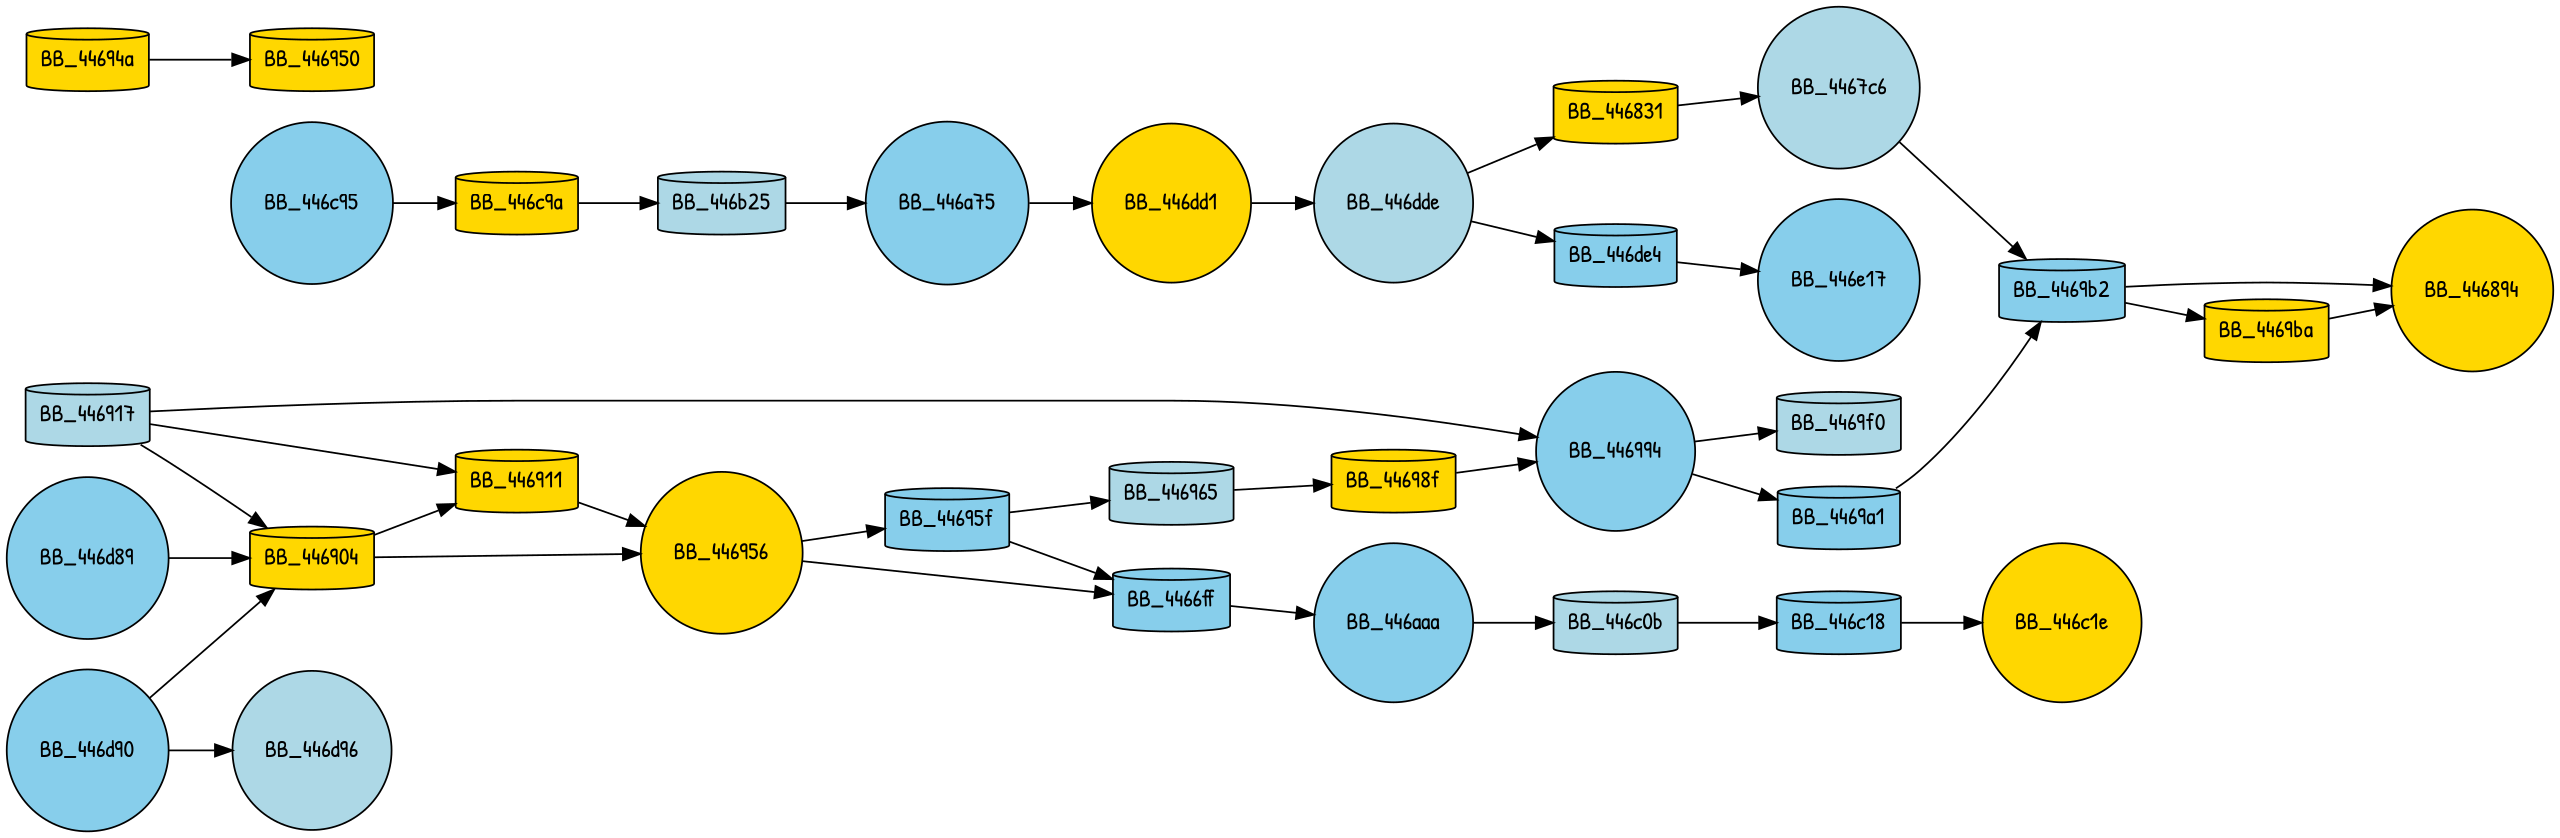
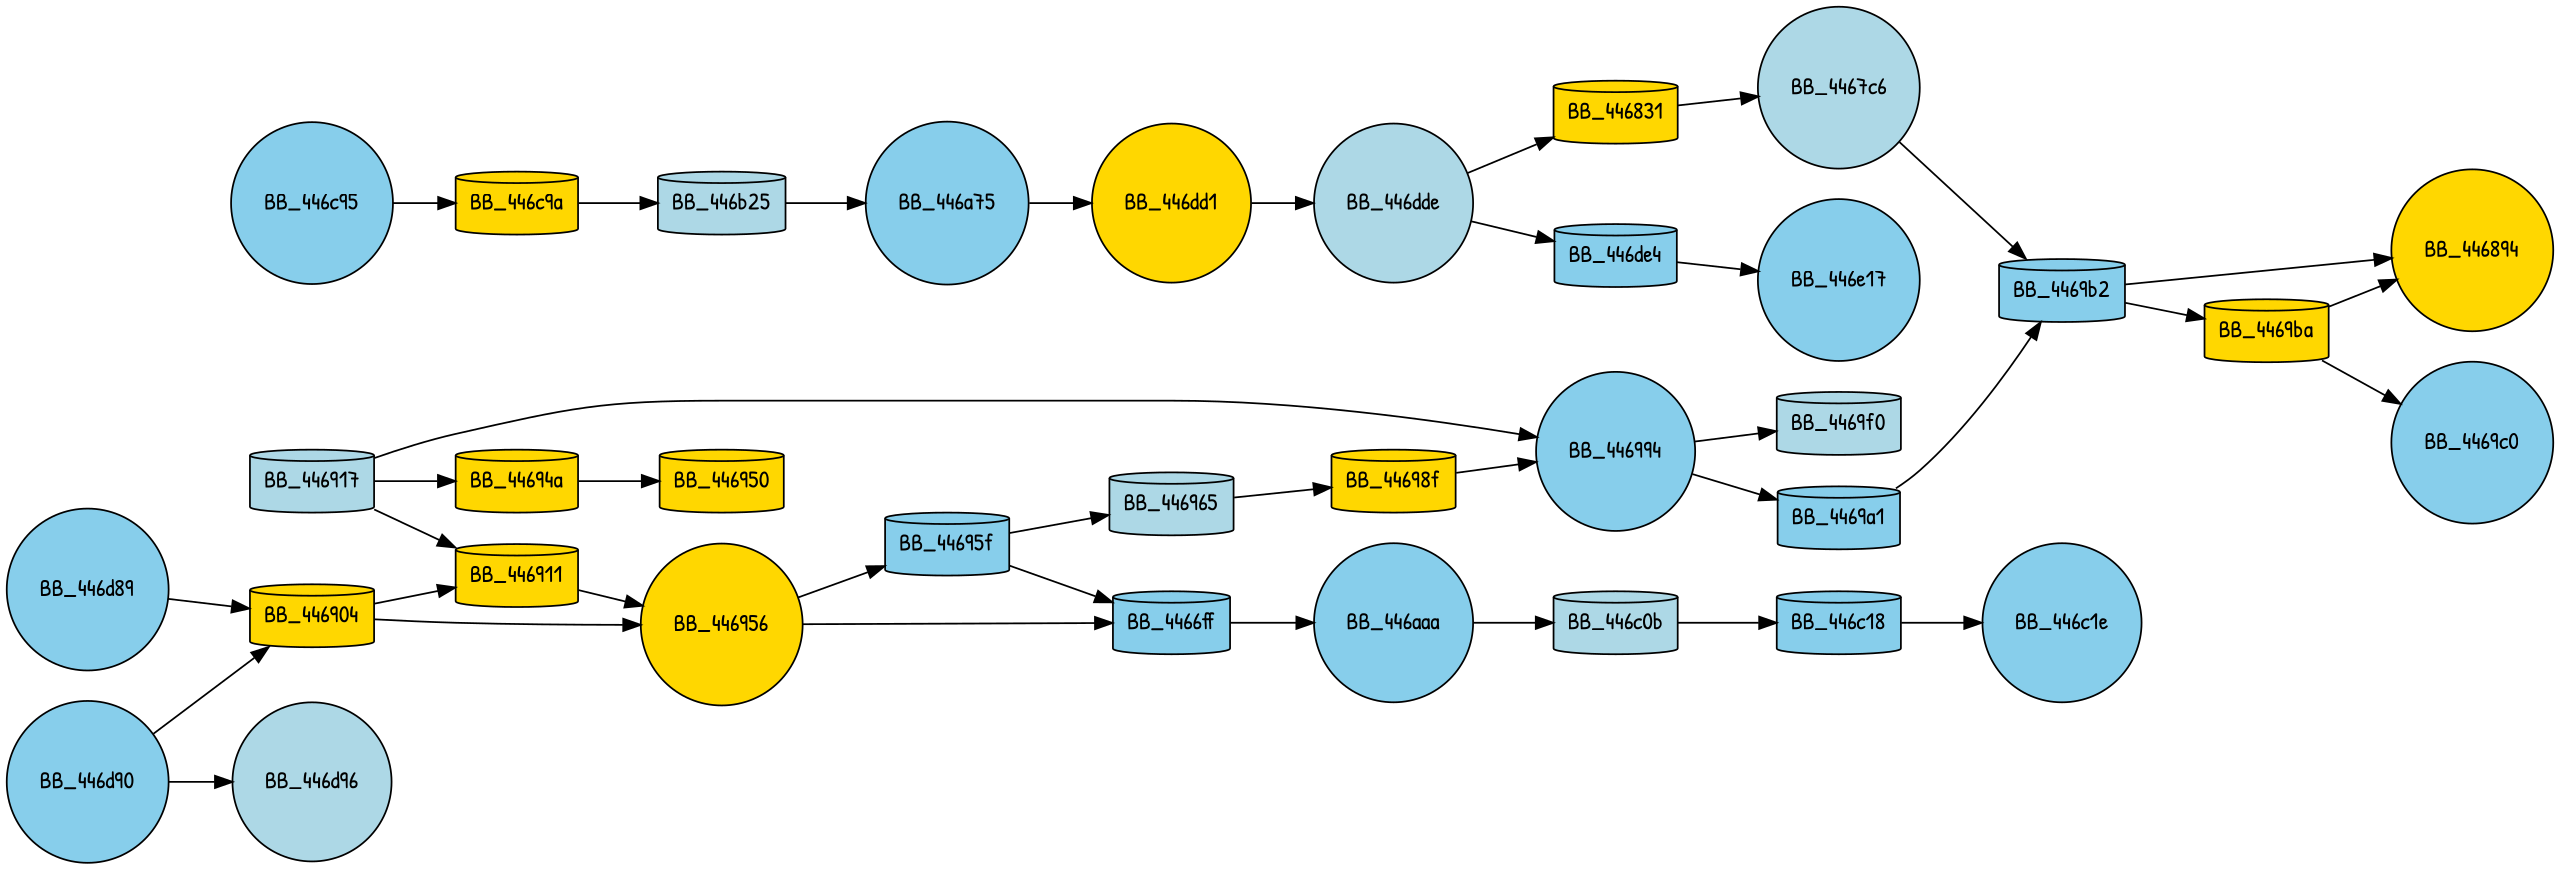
none -> (2472, 443)
(197, 480) -> (406, 481)
(2062, 623) -> (2062, 623)
